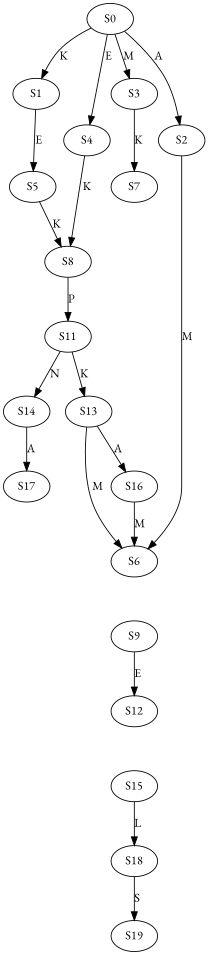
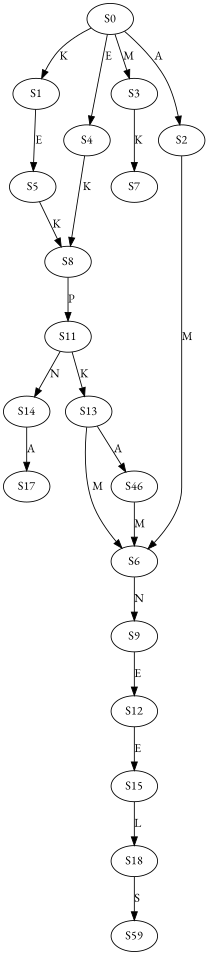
(134, 487) -> (134, 487)
none -> (134, 595)
none -> (134, 744)
(134, 936) -> (134, 936)
